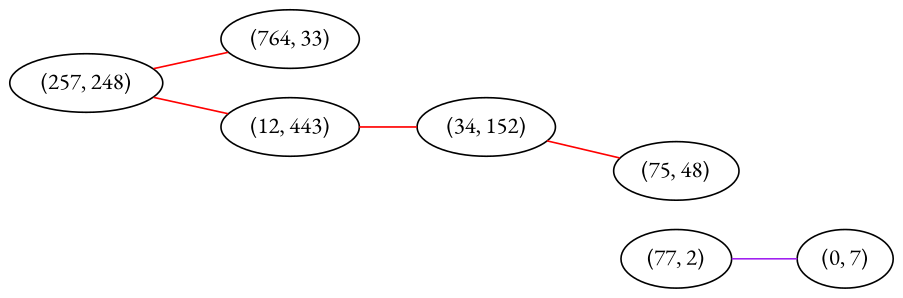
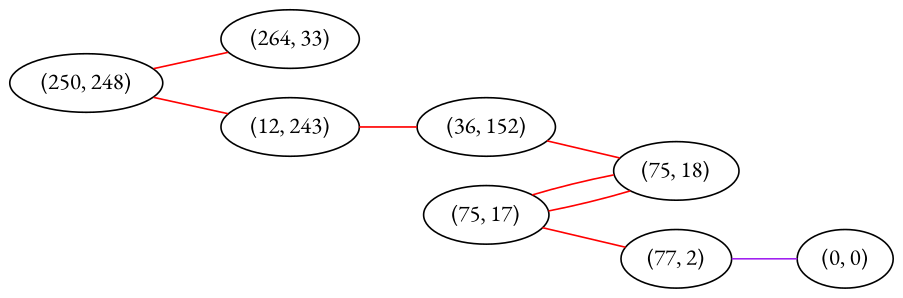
(290, 39) -> (290, 39)
(86, 83) -> (86, 83)
(290, 127) -> (290, 127)
(486, 127) -> (486, 127)
(676, 171) -> (676, 171)
none -> (486, 215)
(845, 259) -> (845, 259)
